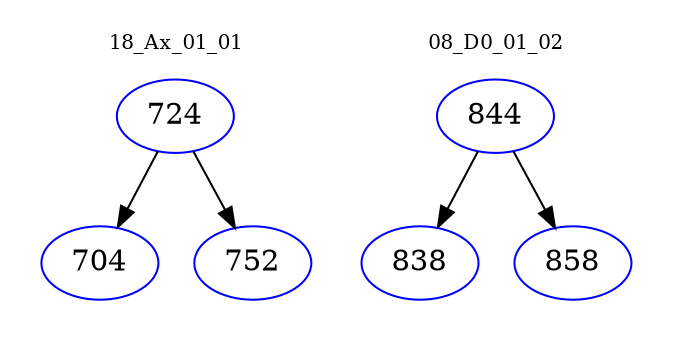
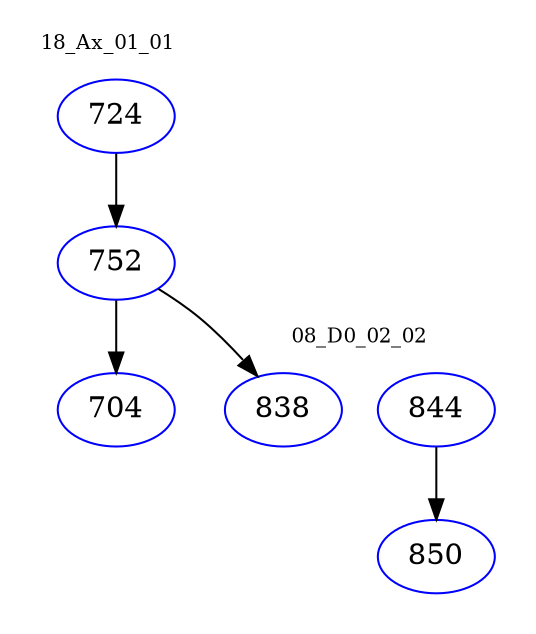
(496, 44) -> (360, 337)
(143, 180) -> (116, 326)
(463, 180) -> (222, 338)
(573, 263) -> (436, 557)
